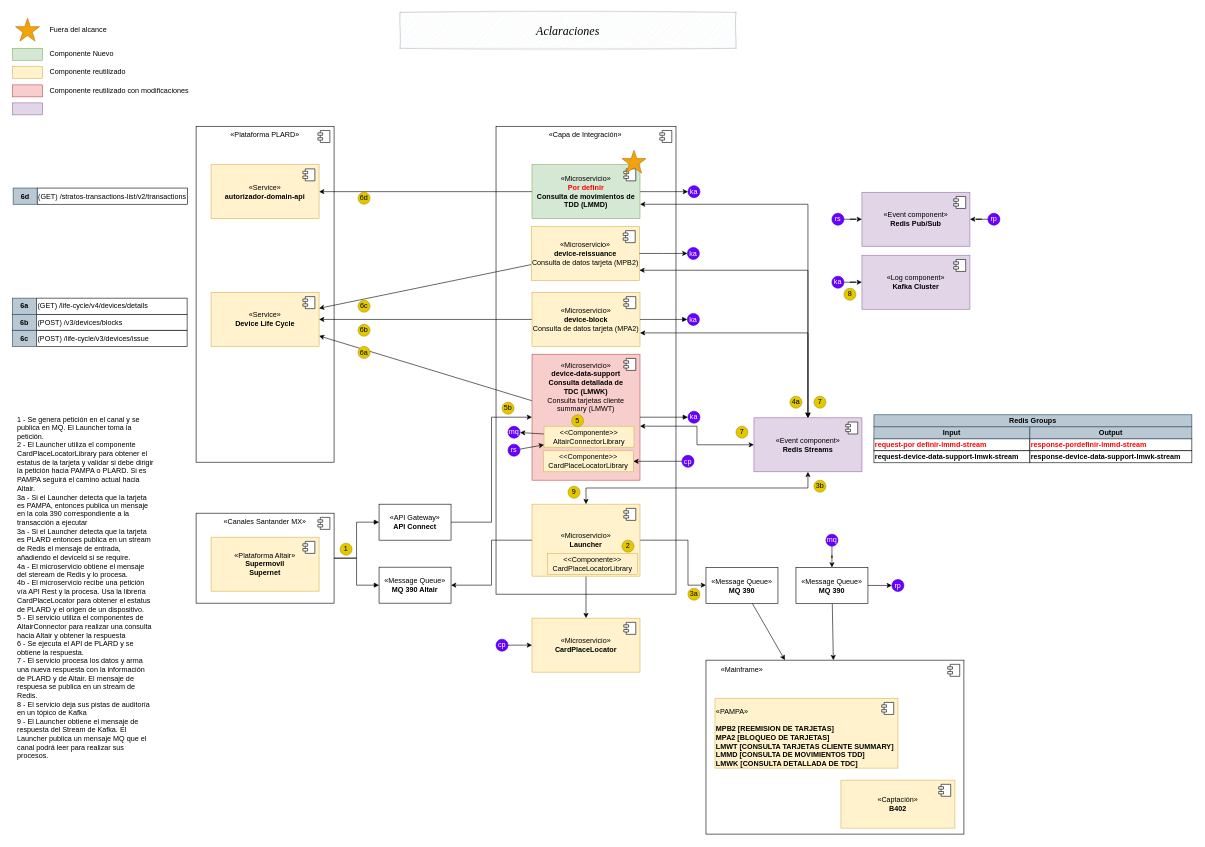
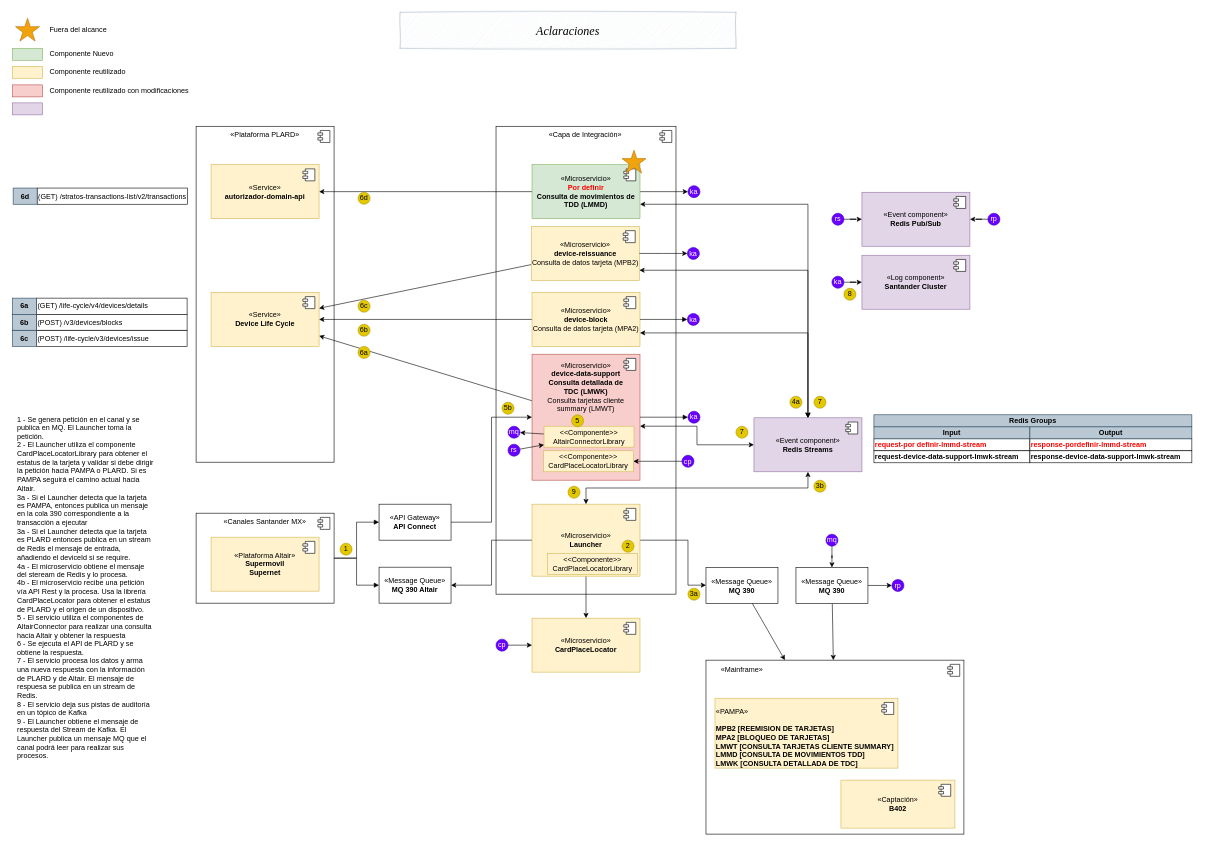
(916, 282) -> (916, 282)
